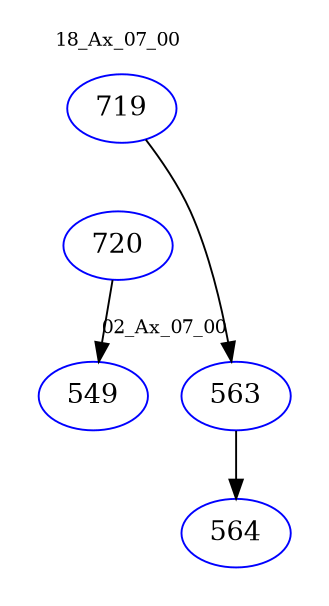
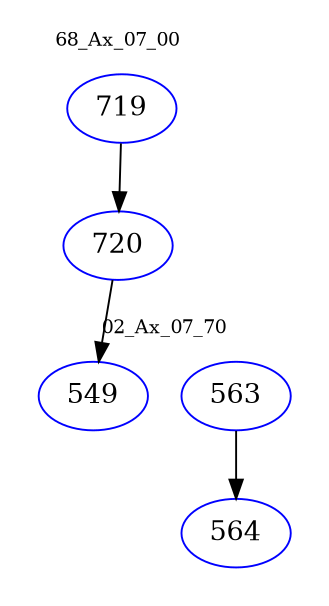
(118, 41) -> (118, 41)
(209, 262) -> (120, 168)
(165, 328) -> (165, 328)
